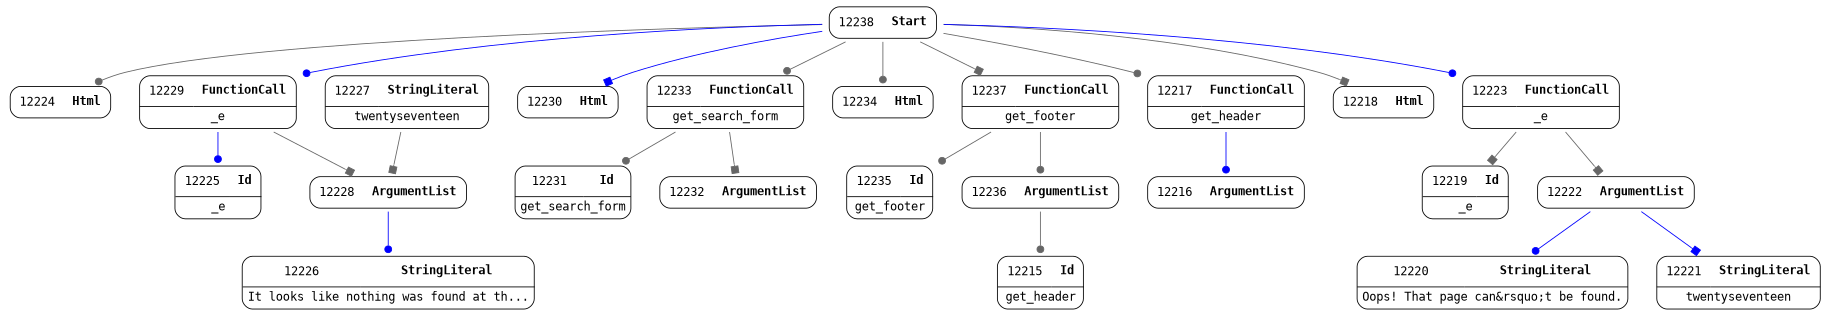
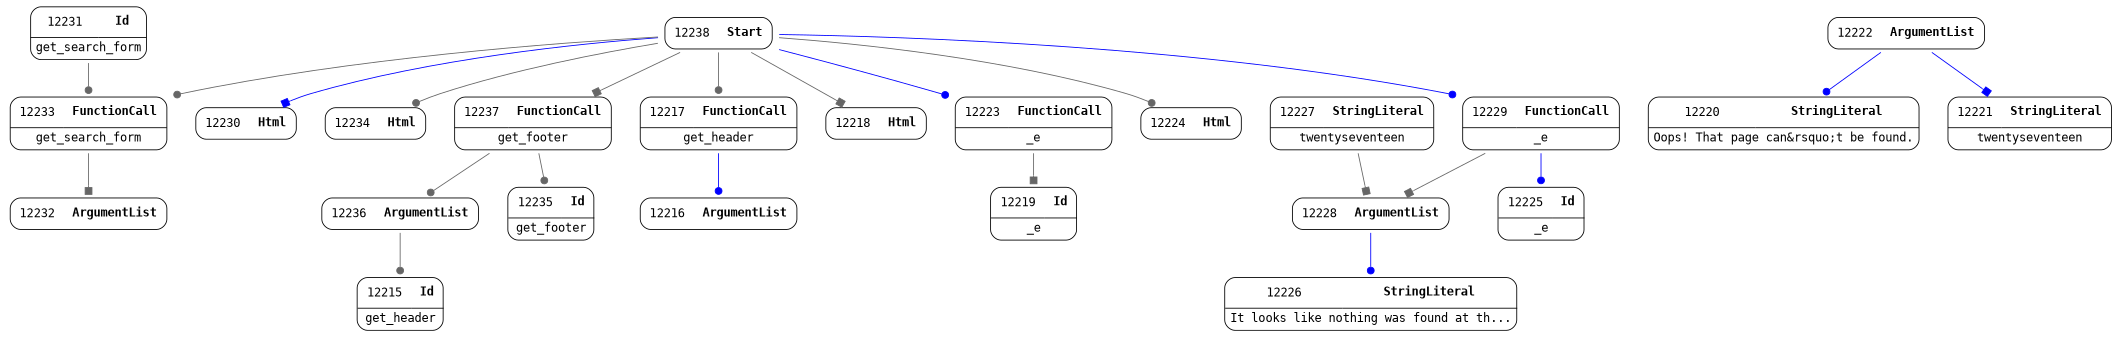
(652, 146) -> (89, 75)
(1580, 149) -> none
